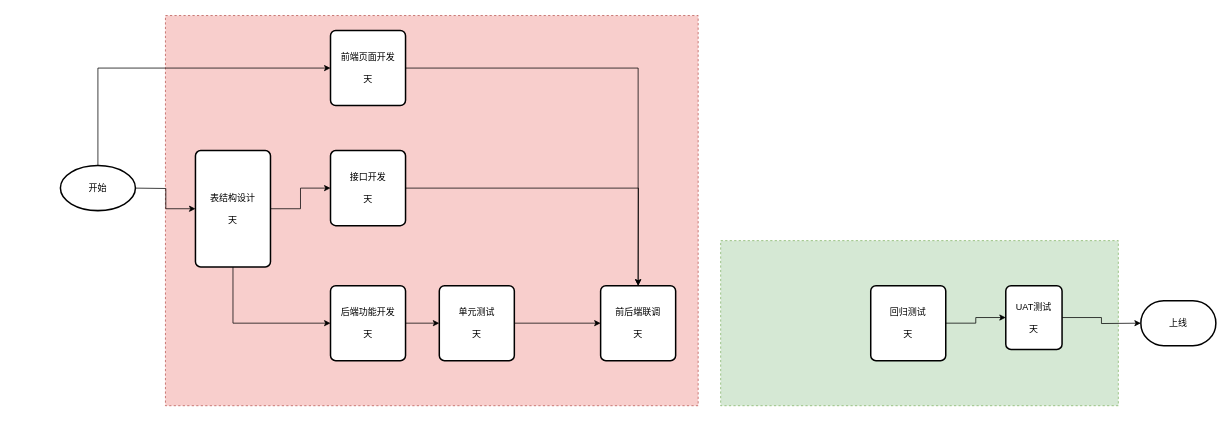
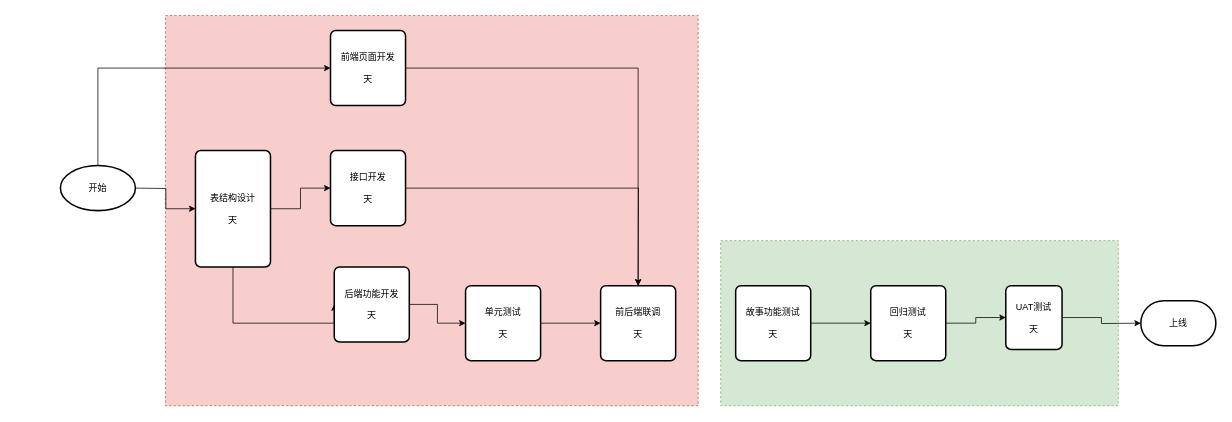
(368, 323) -> (372, 304)
(477, 323) -> (503, 323)
none -> (773, 323)
none -> (864, 323)
